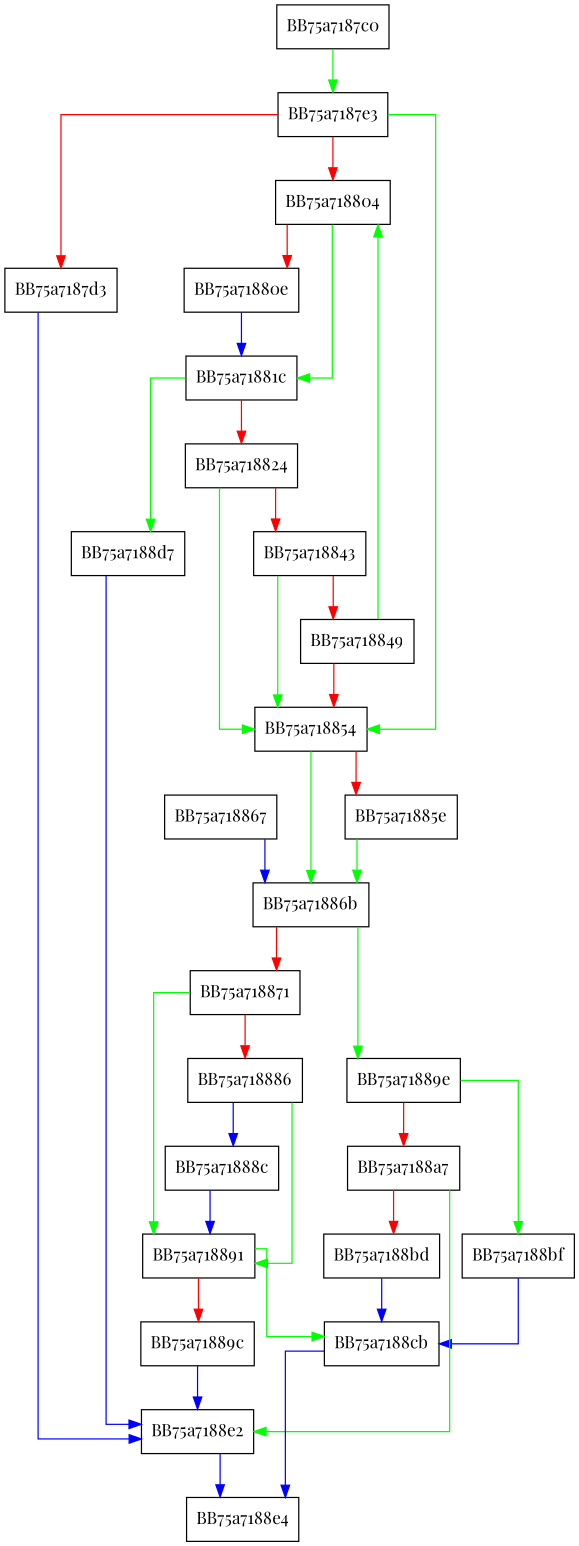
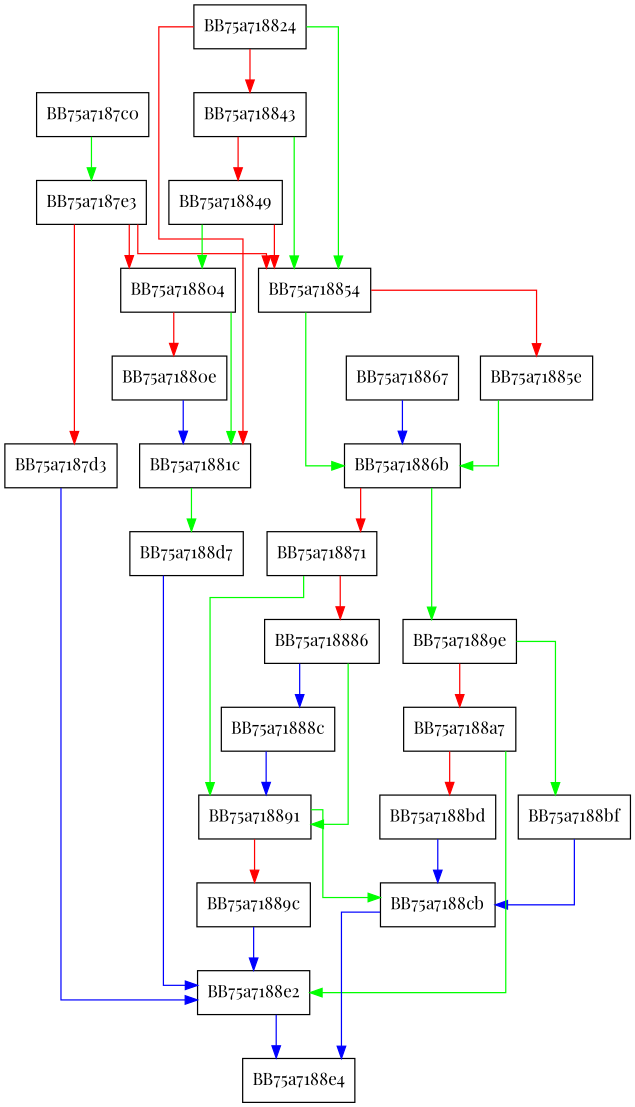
(241, 416) -> (174, 239)
(436, 426) -> (189, 254)
